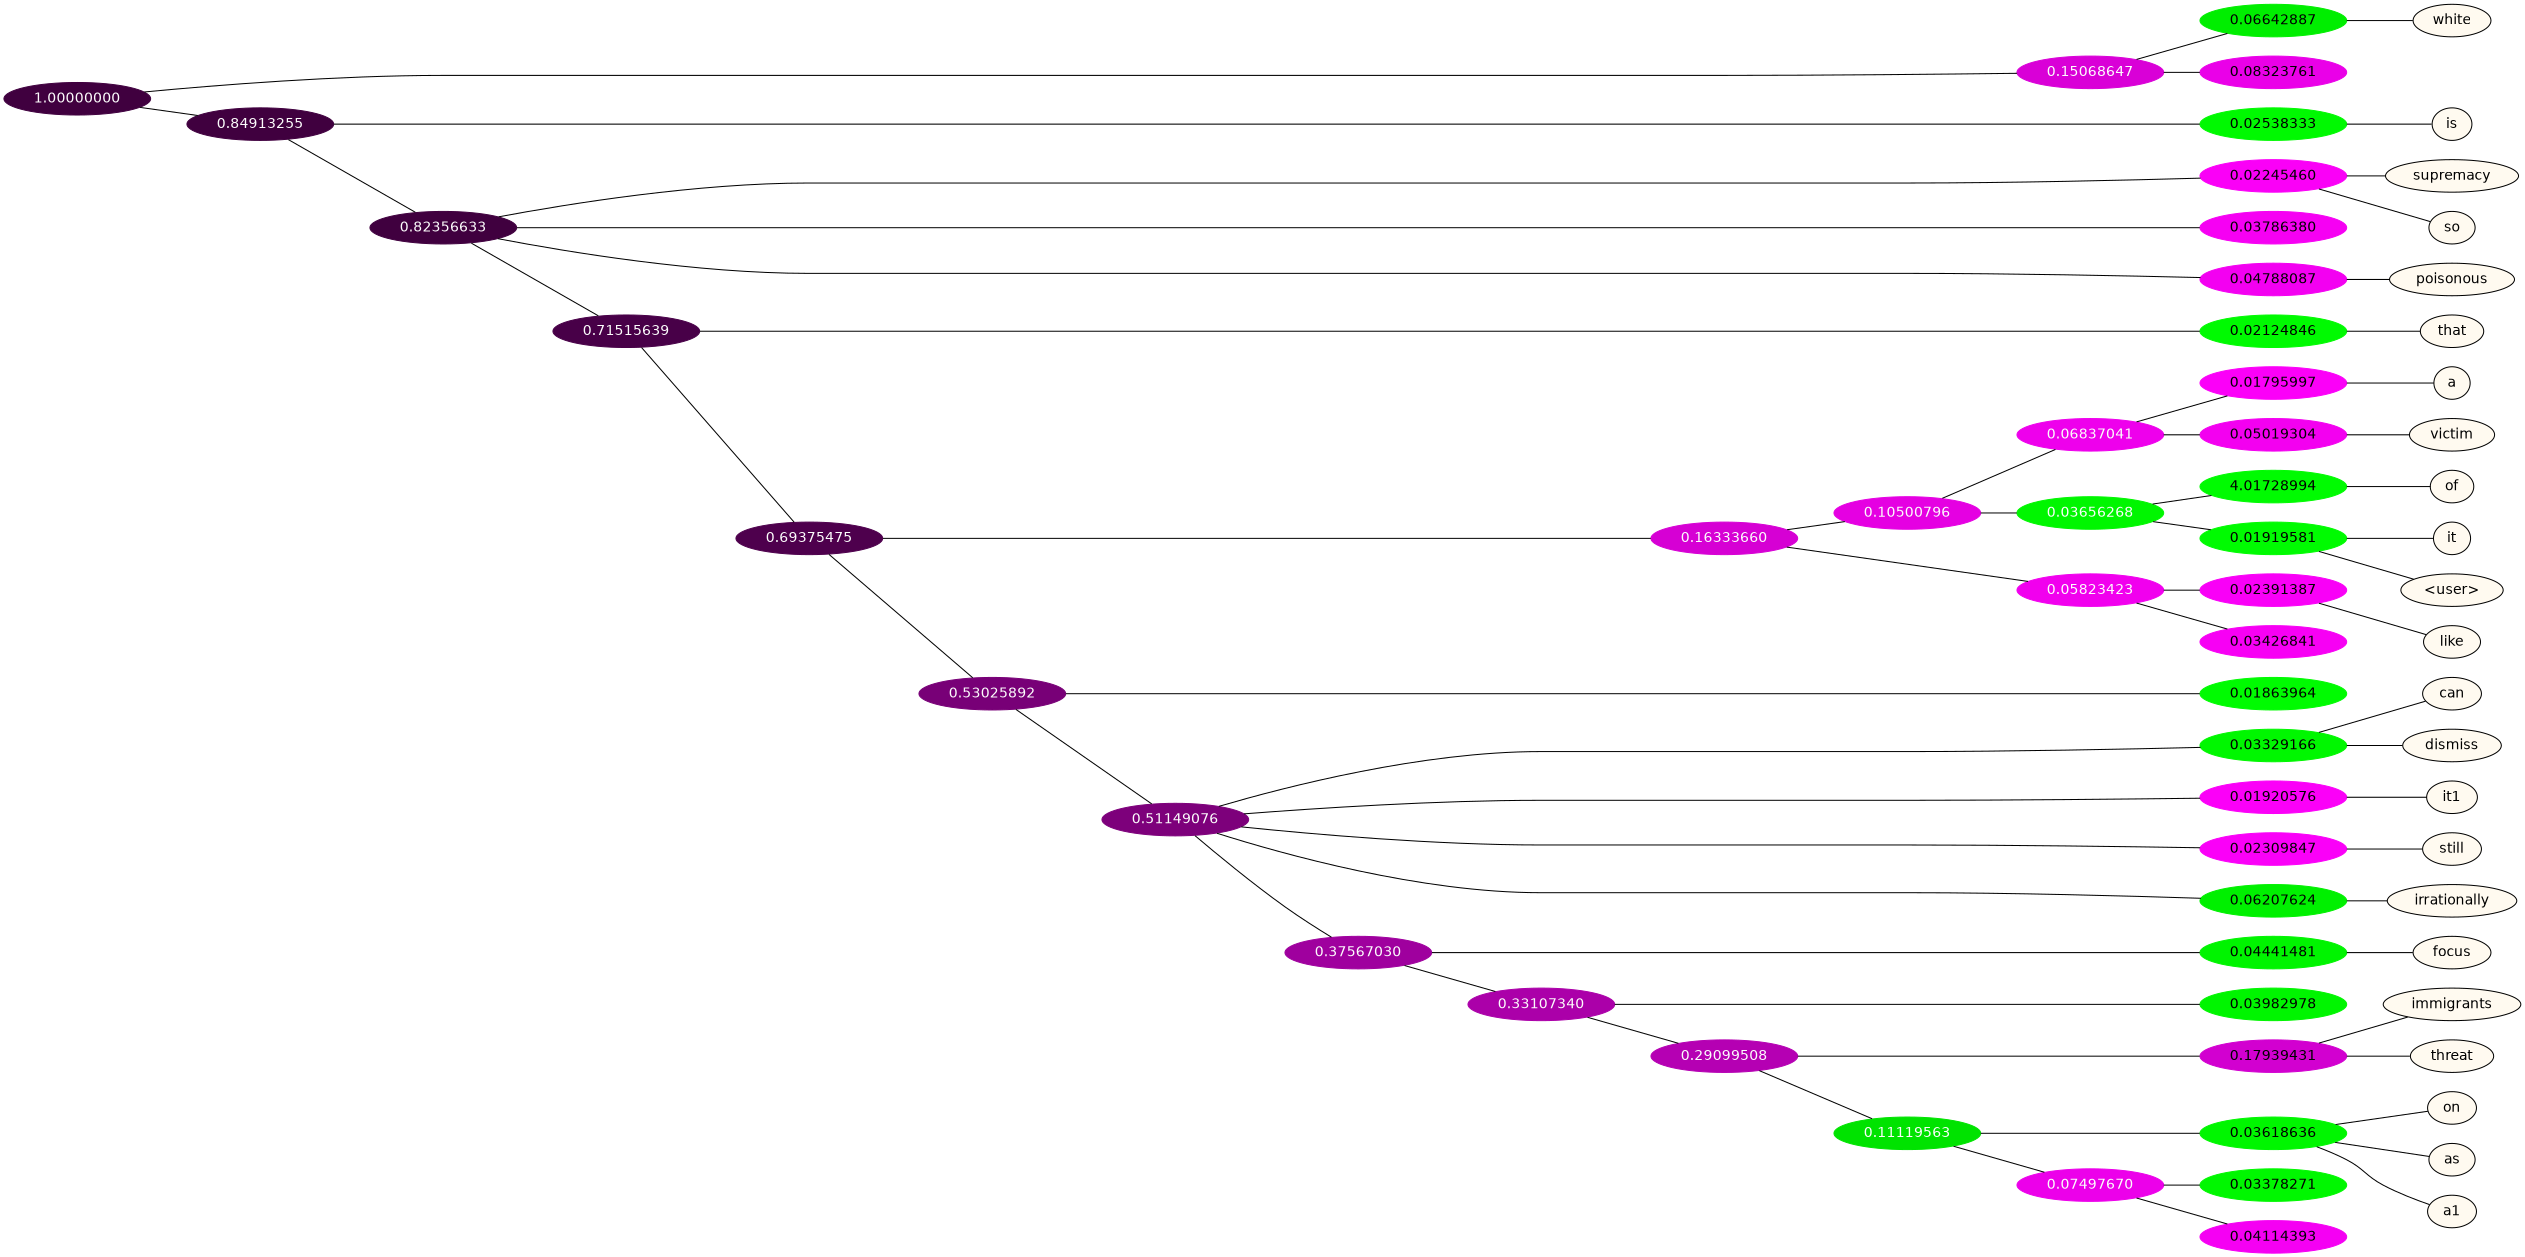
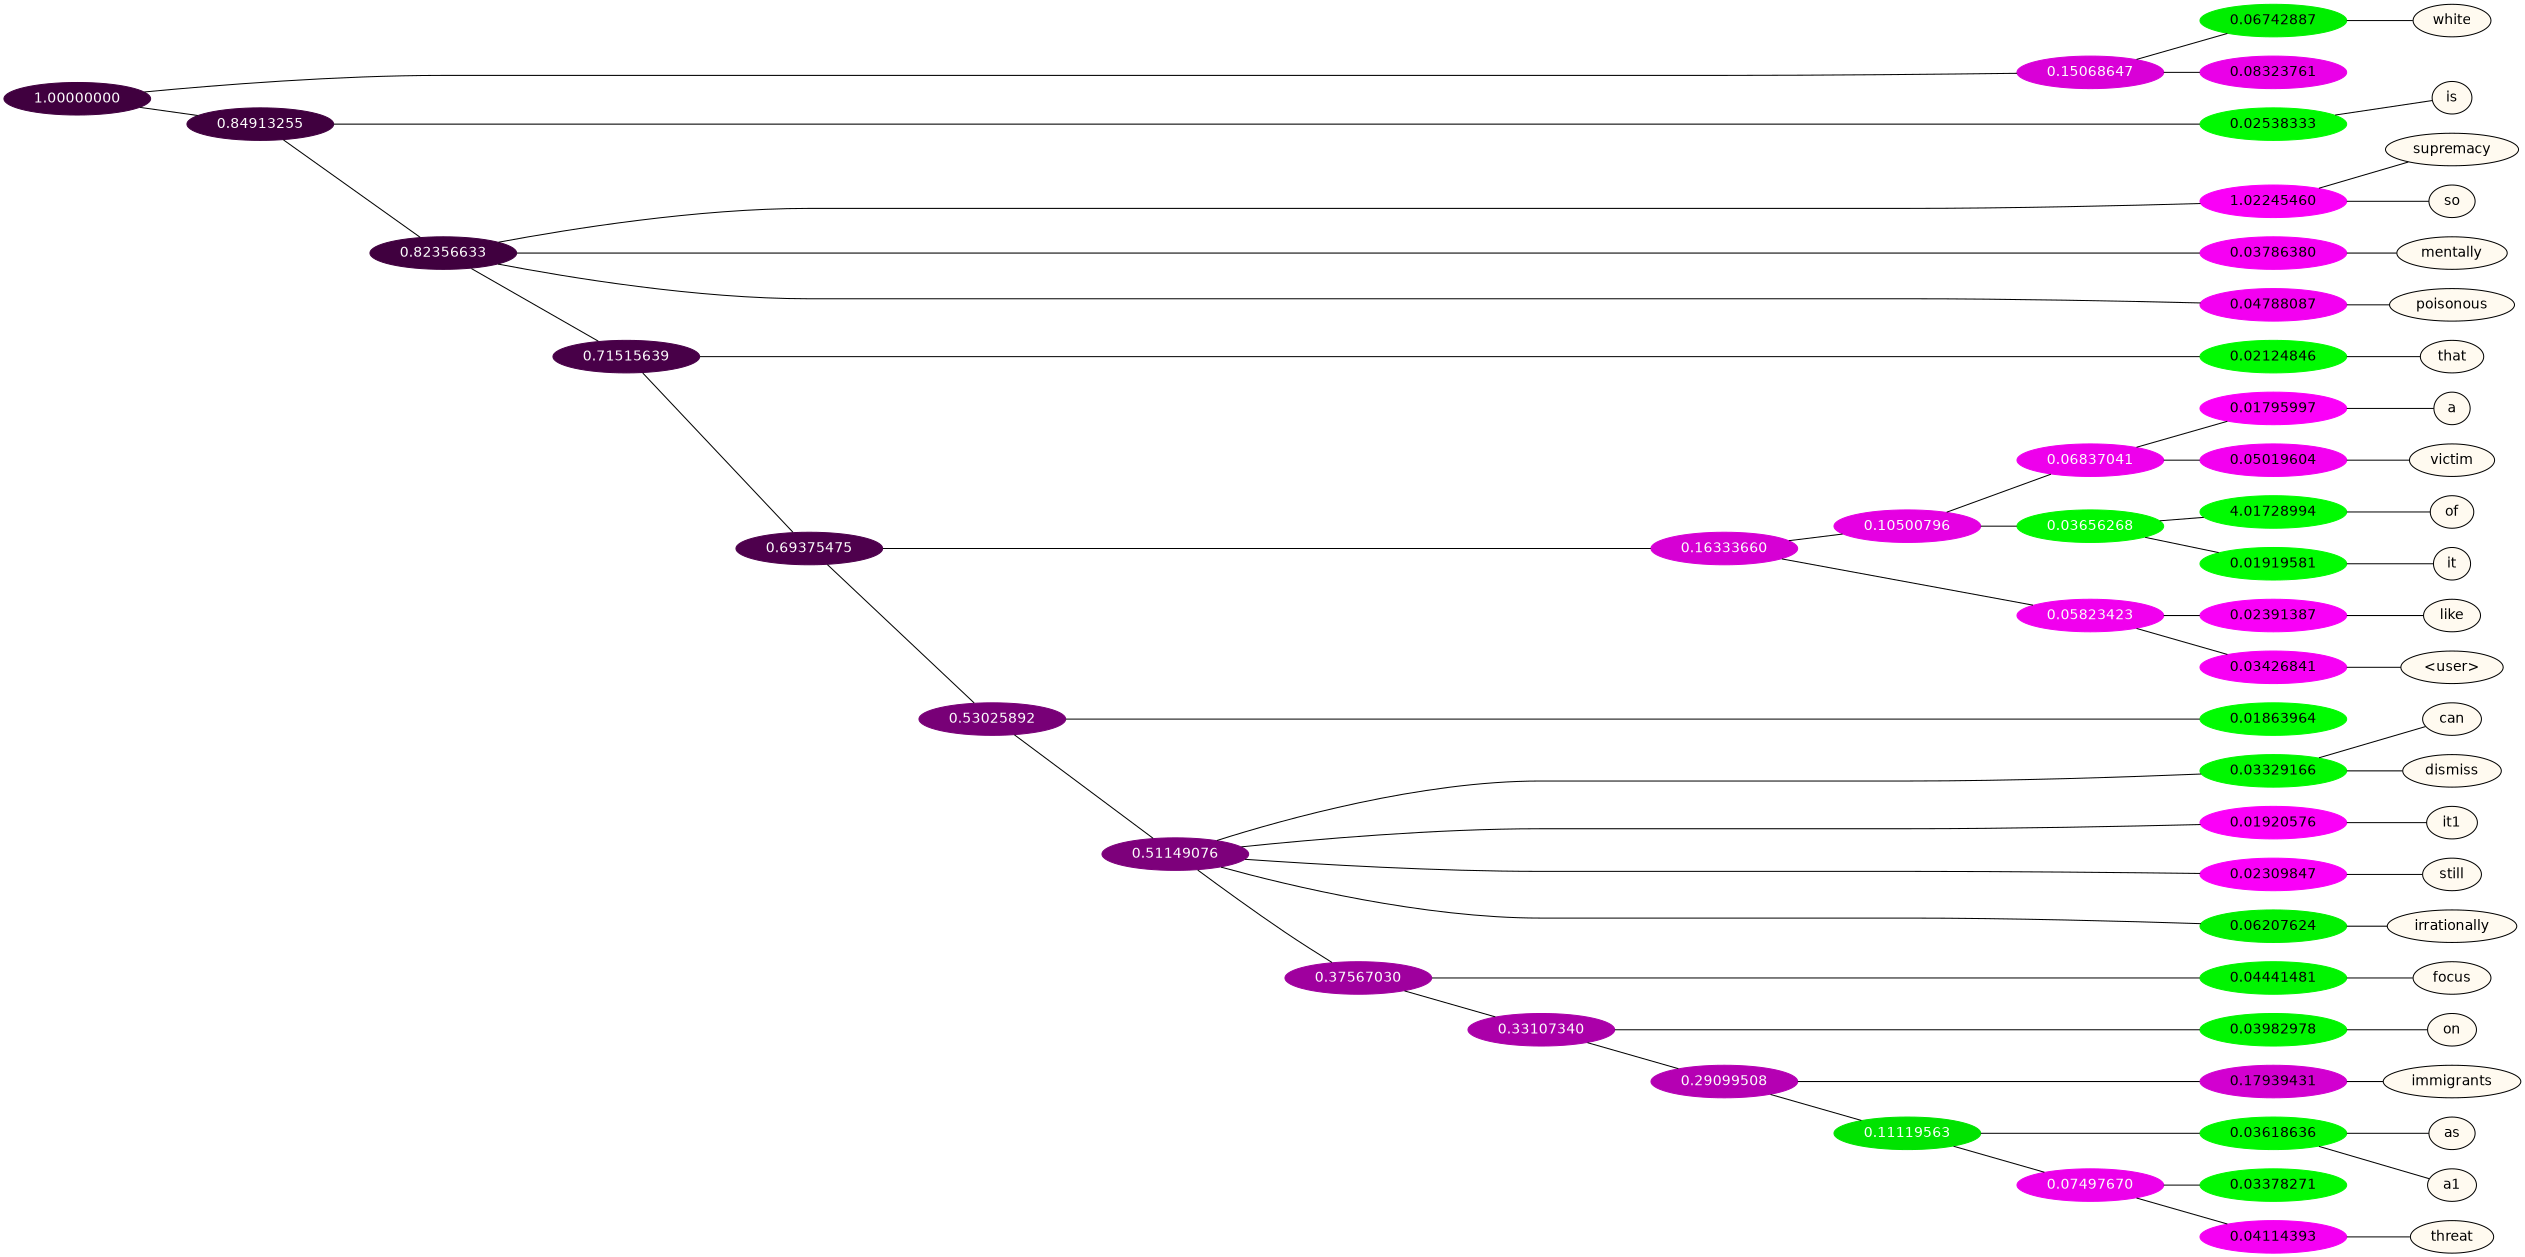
(2273, 21) -> (2273, 21)
(2273, 176) -> (2273, 201)
none -> (2452, 253)
(2273, 435) -> (2273, 460)
(2366, 565) -> (2374, 667)
(2378, 1056) -> (2378, 1237)
(2382, 1118) -> (2387, 1030)
